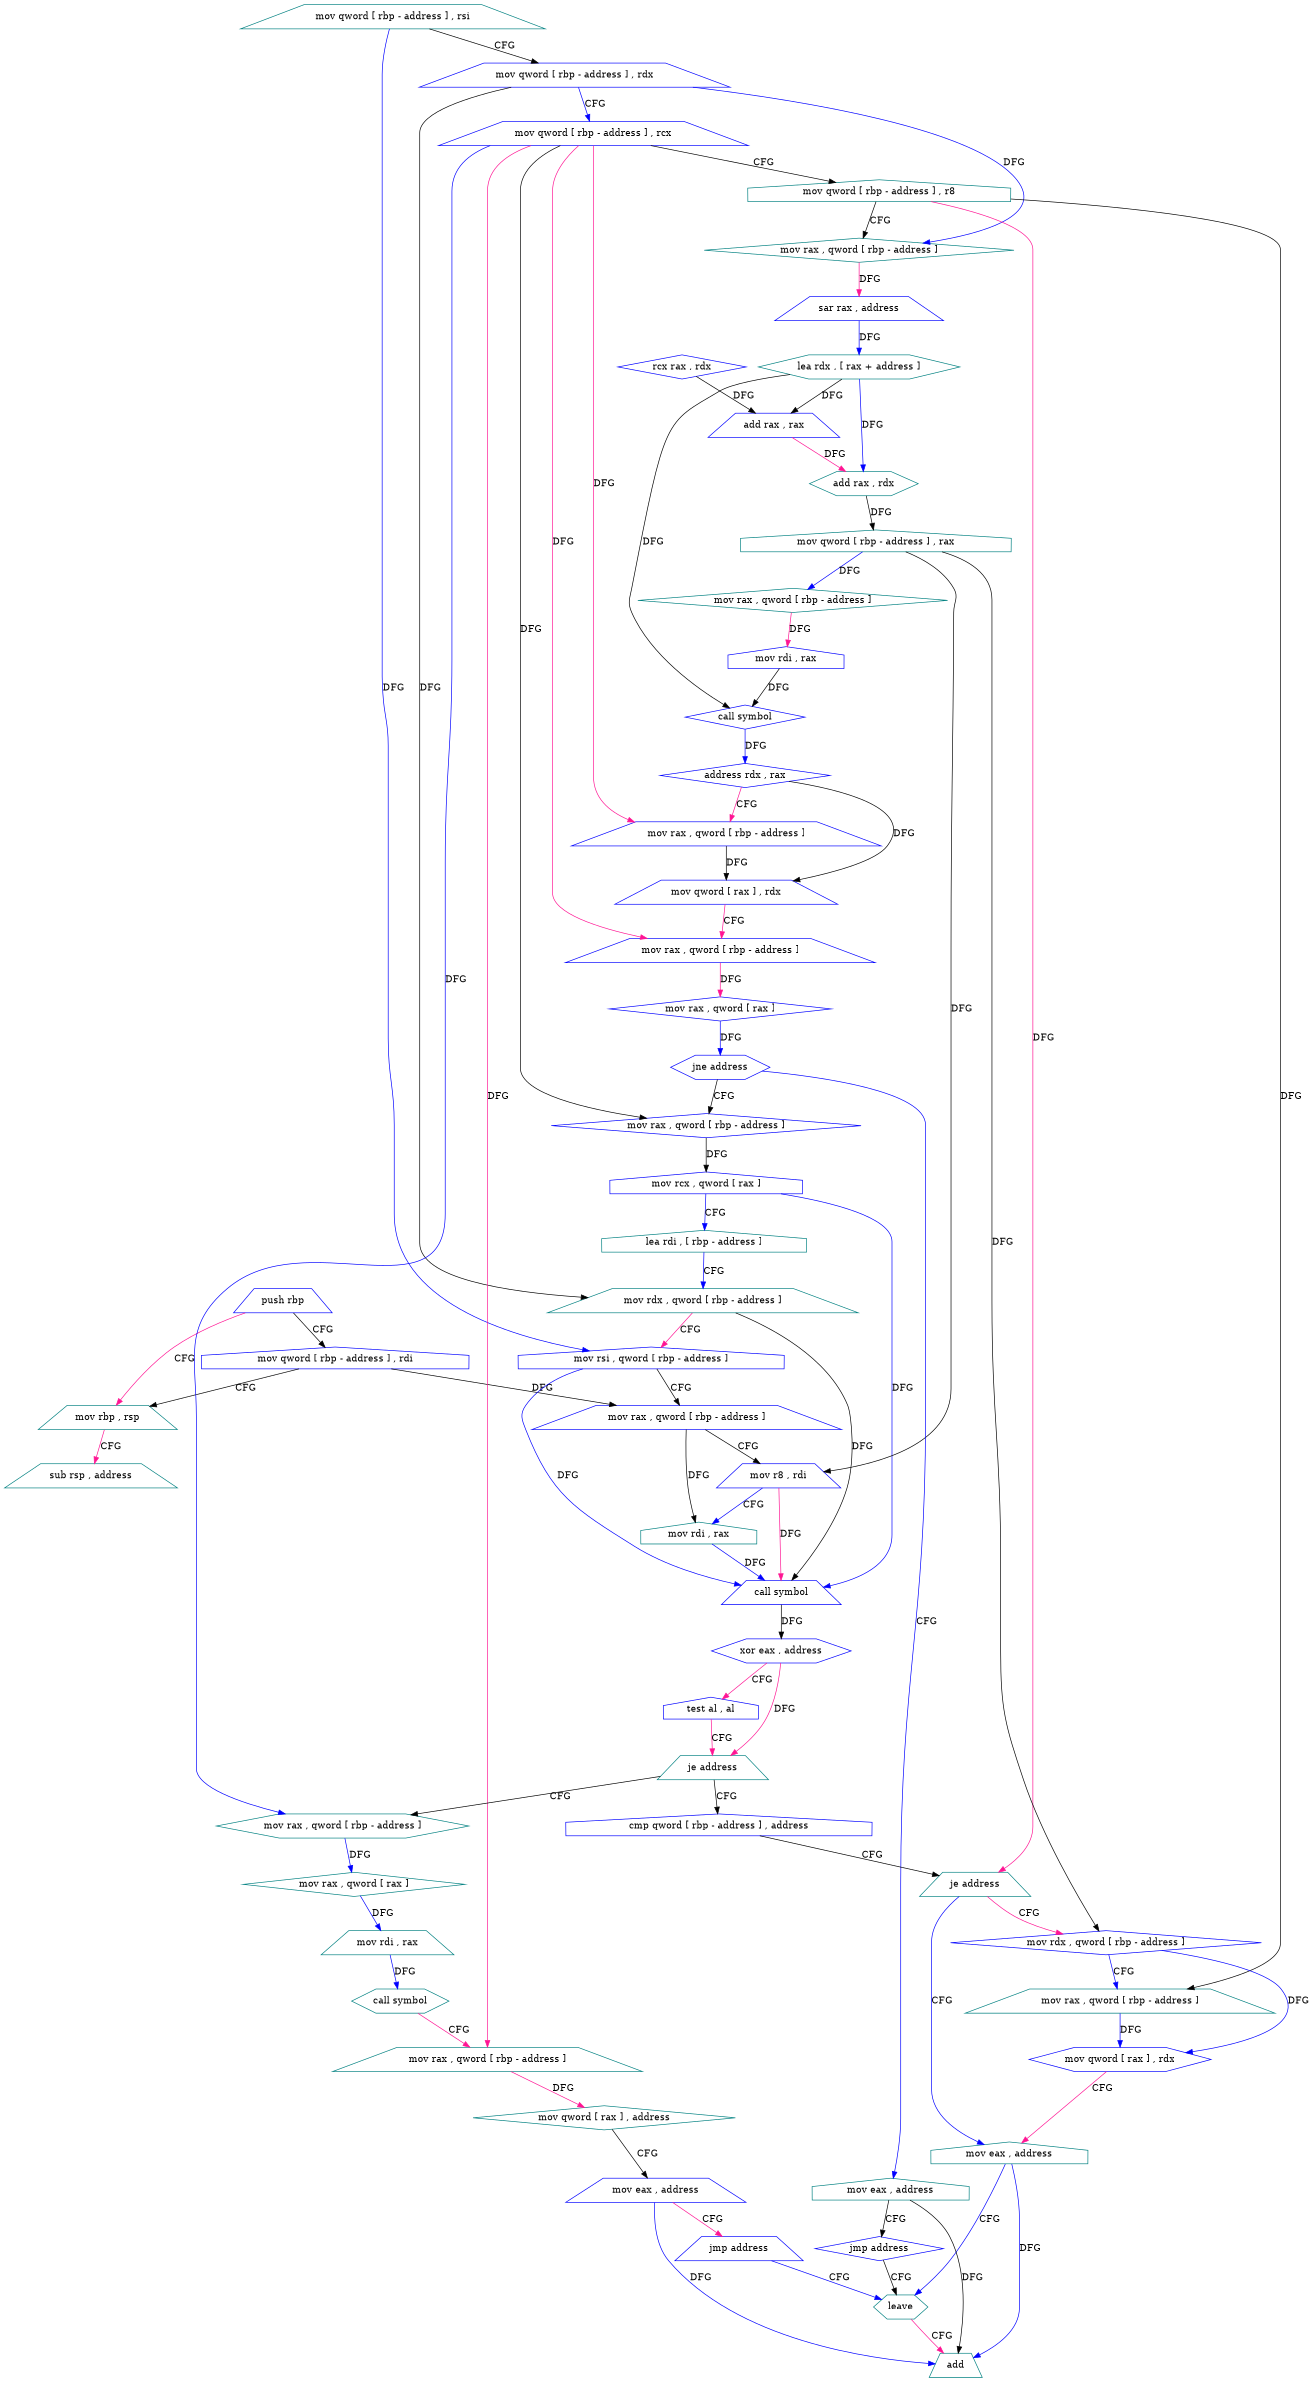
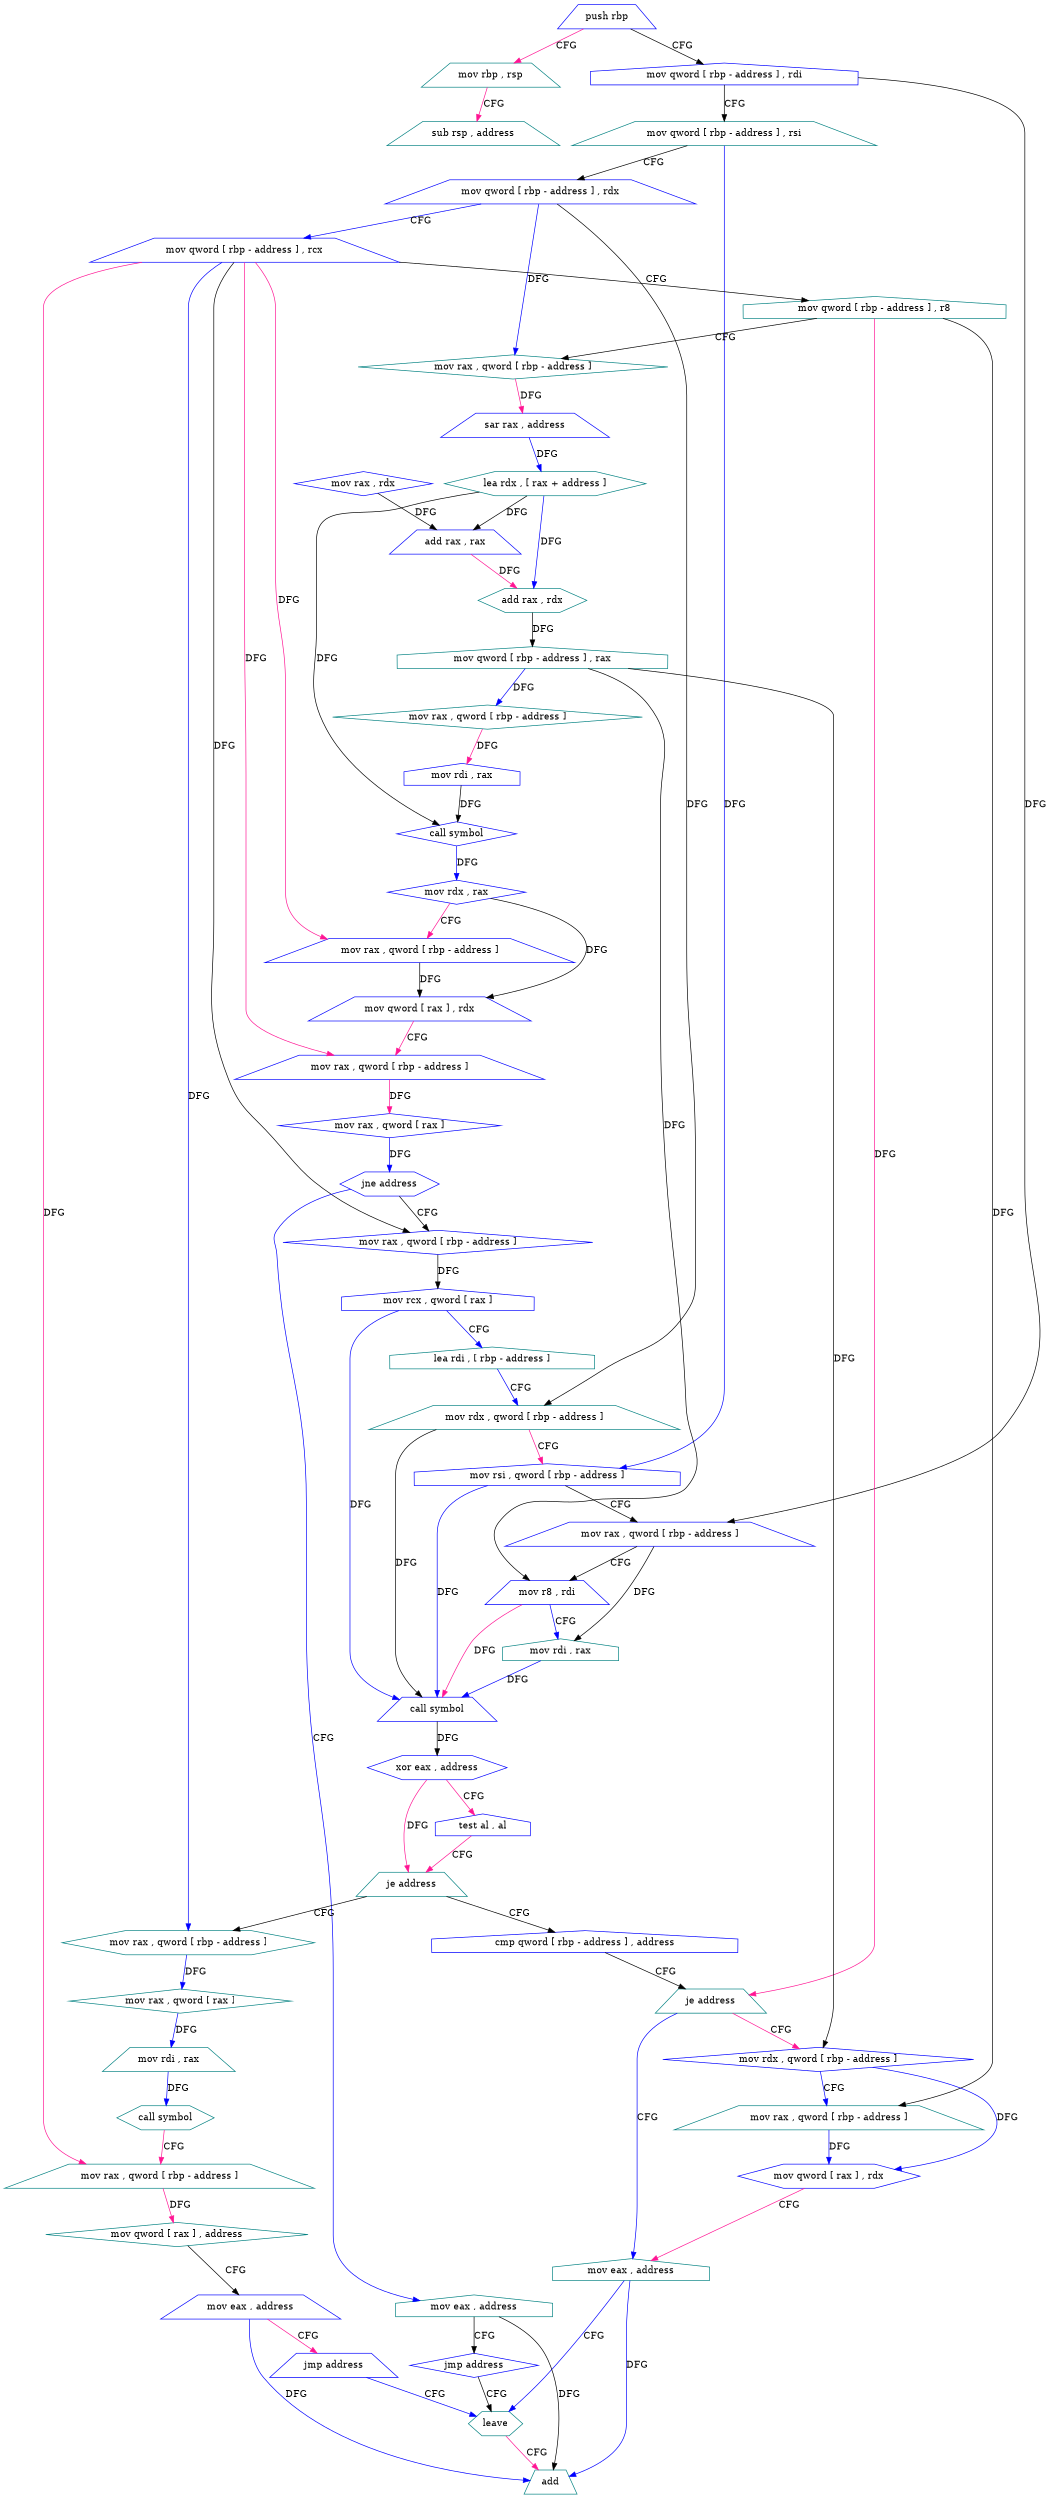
(682, 367) -> (363, 484)
(745, 775) -> (457, 892)
(228, 1387) -> (724, 100)
